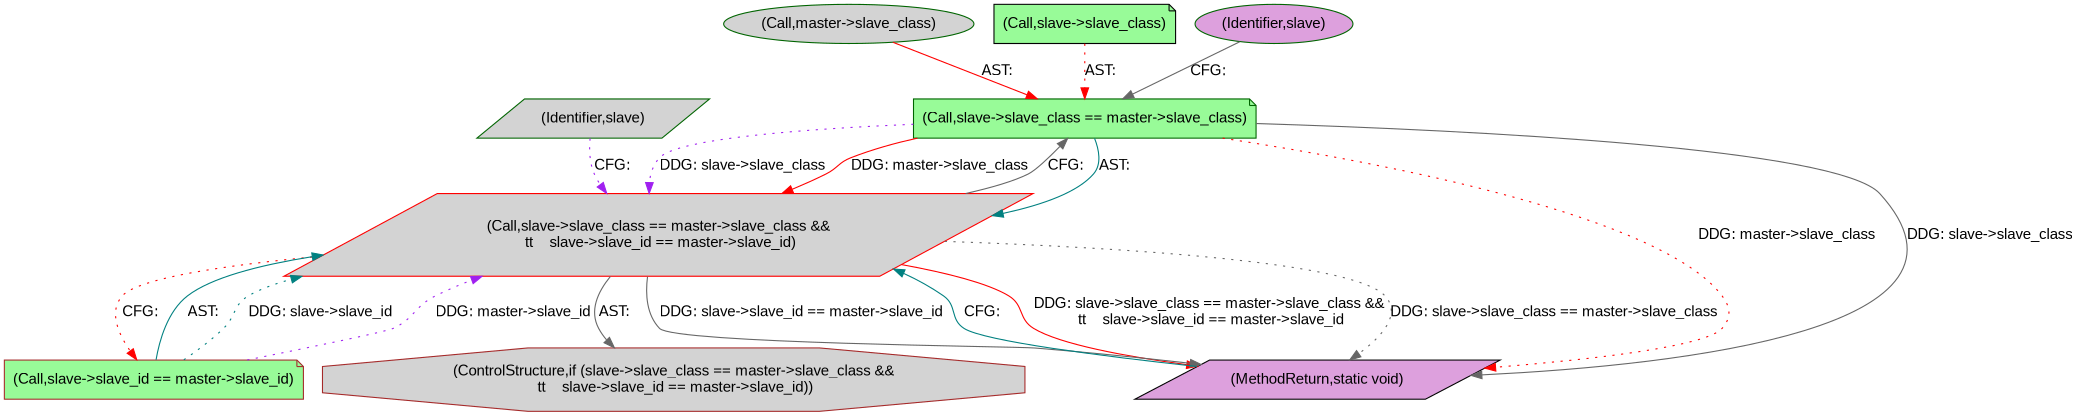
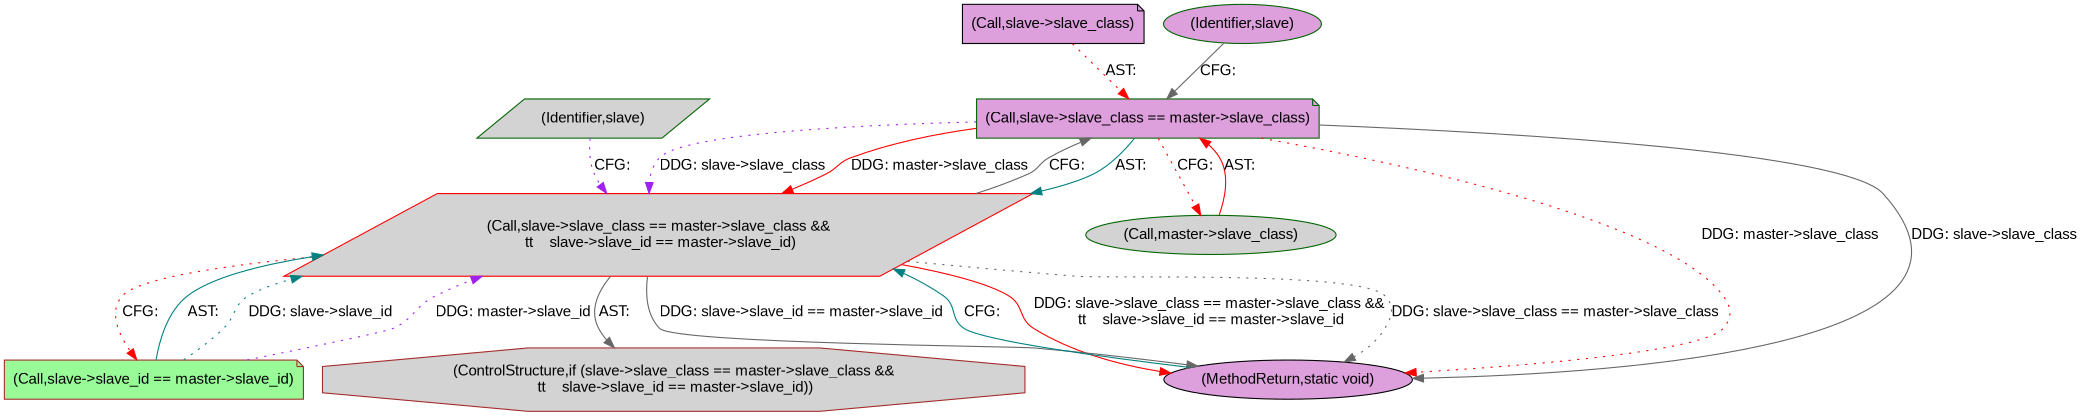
(1085, 24) -> (1053, 24)
(1085, 119) -> (1148, 119)
none -> (1177, 172)
(1318, 380) -> (1288, 380)
